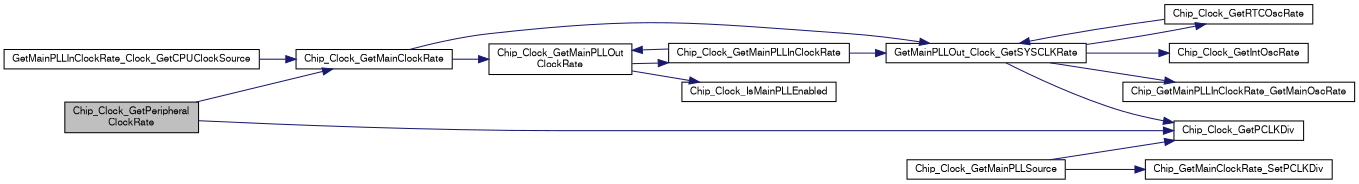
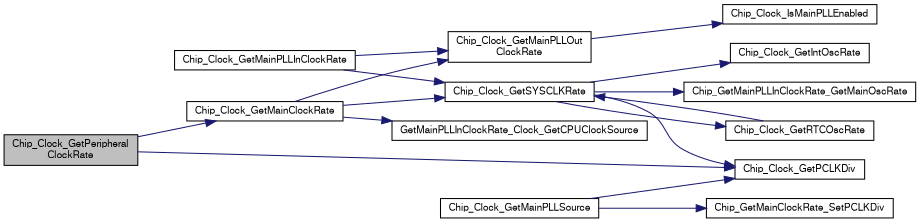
(986, 53) -> (520, 92)
(273, 59) -> (362, 119)
(645, 63) -> none
